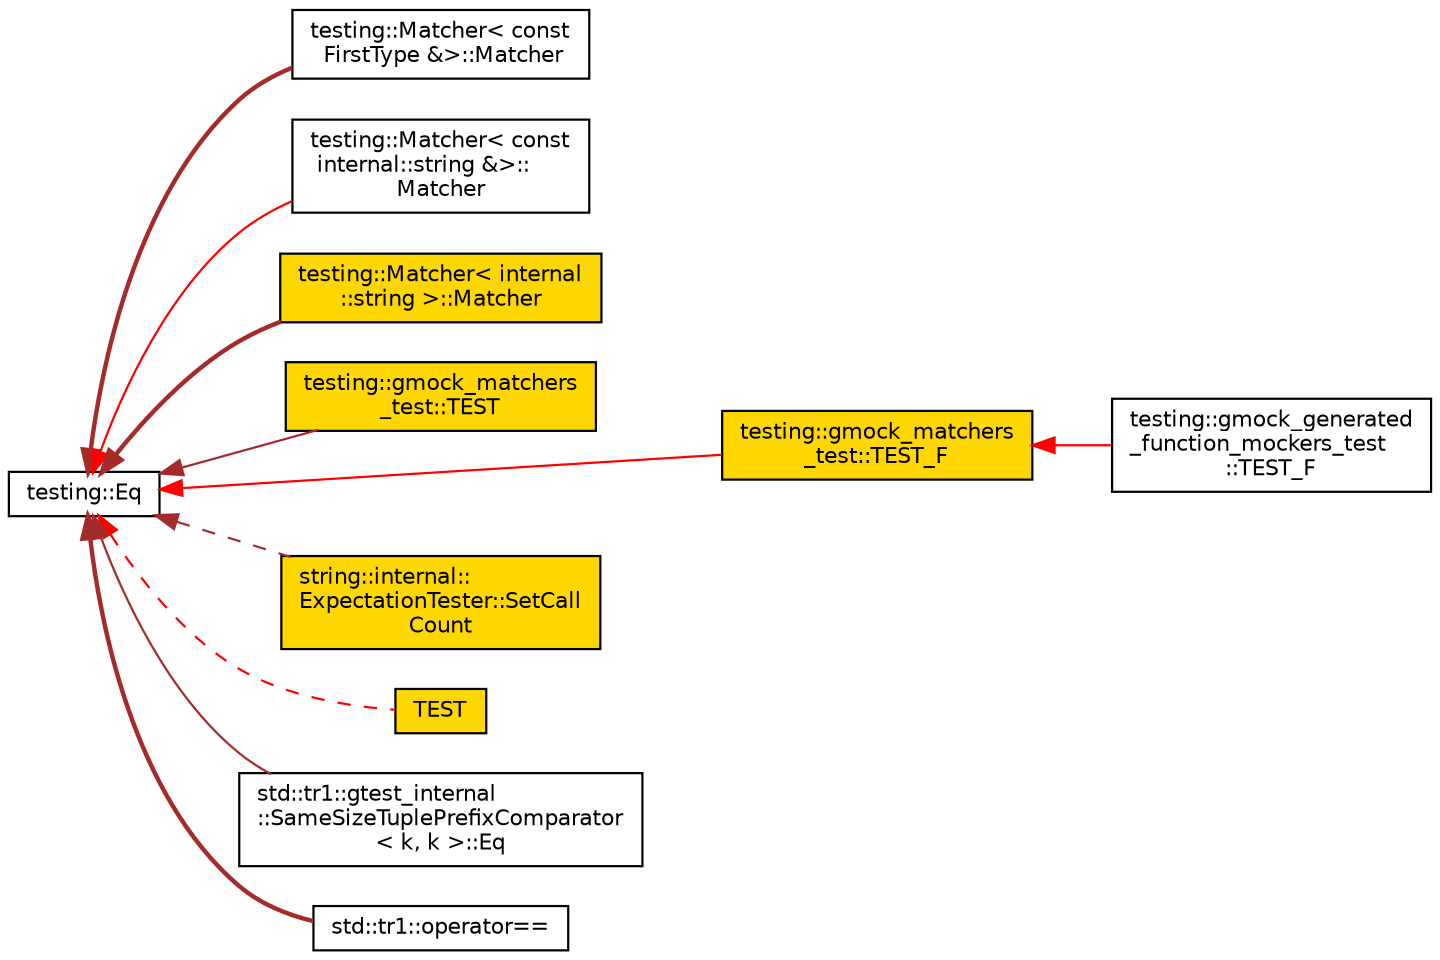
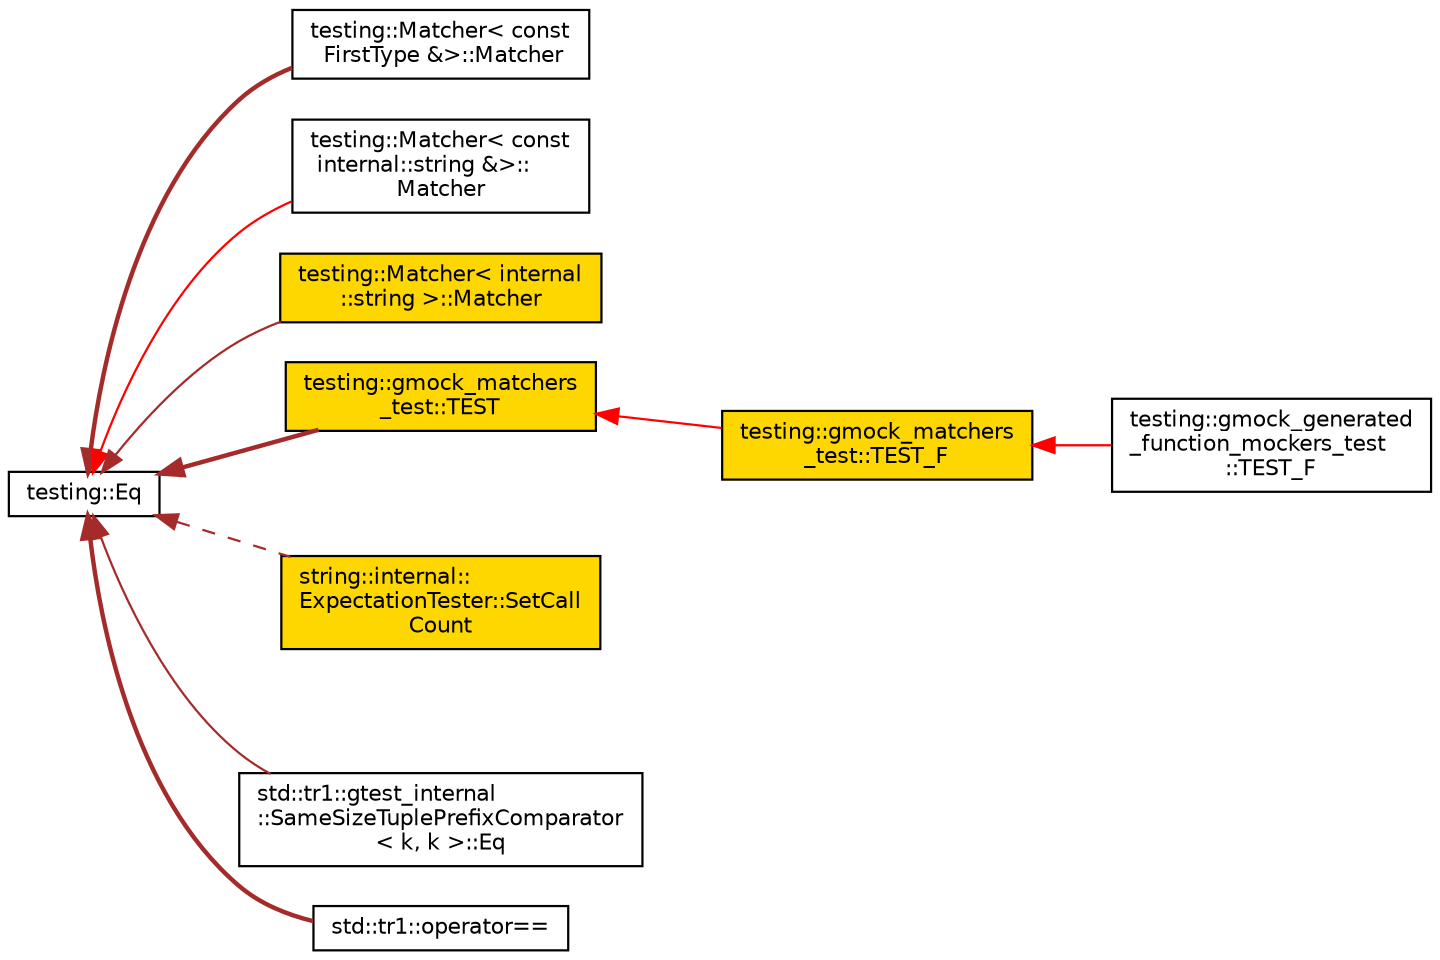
(189, 377) -> (189, 377)
(250, 449) -> (250, 449)
(452, 471) -> (670, 422)
(441, 711) -> none
